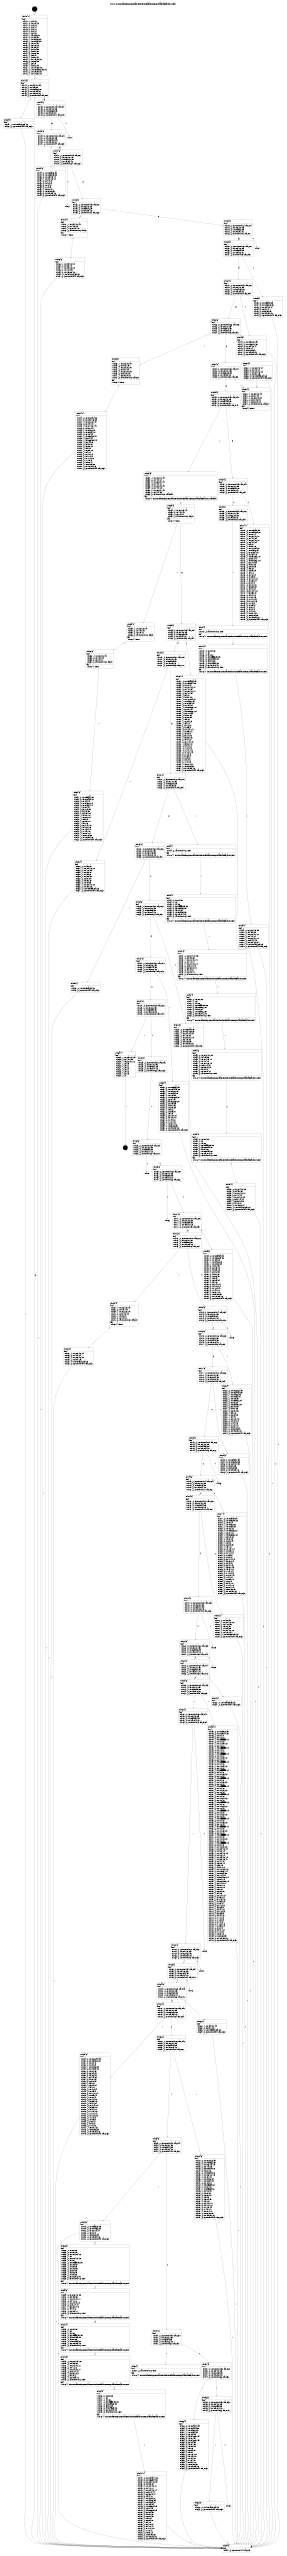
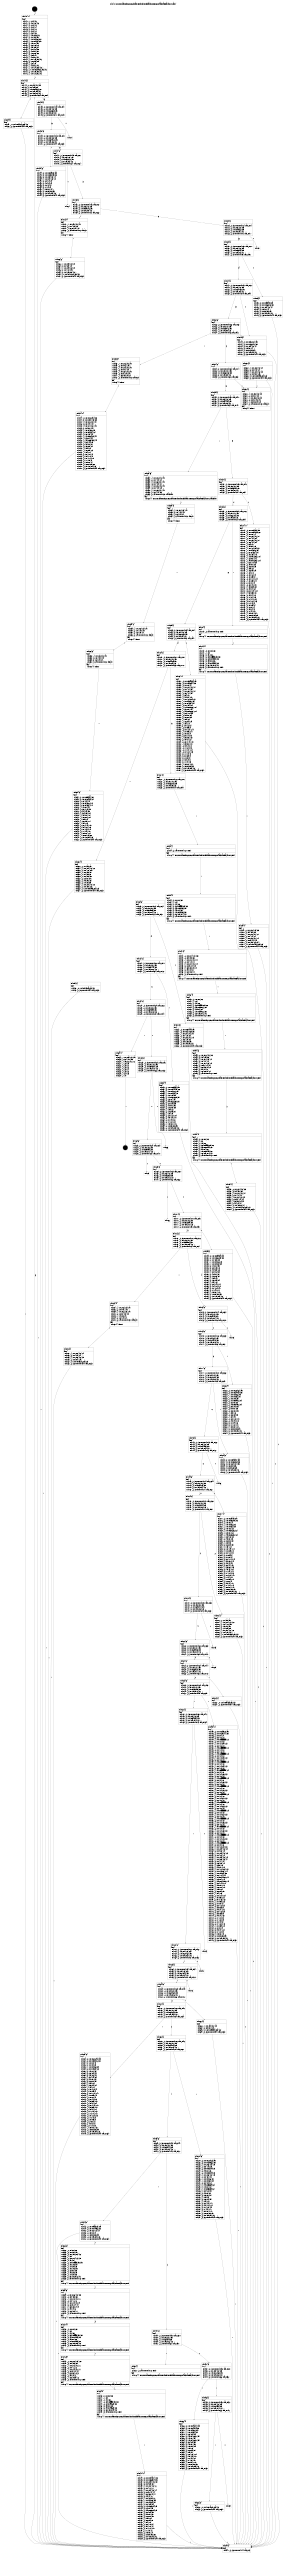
(181, 573) -> (207, 573)
(150, 851) -> none
none -> (166, 1148)
